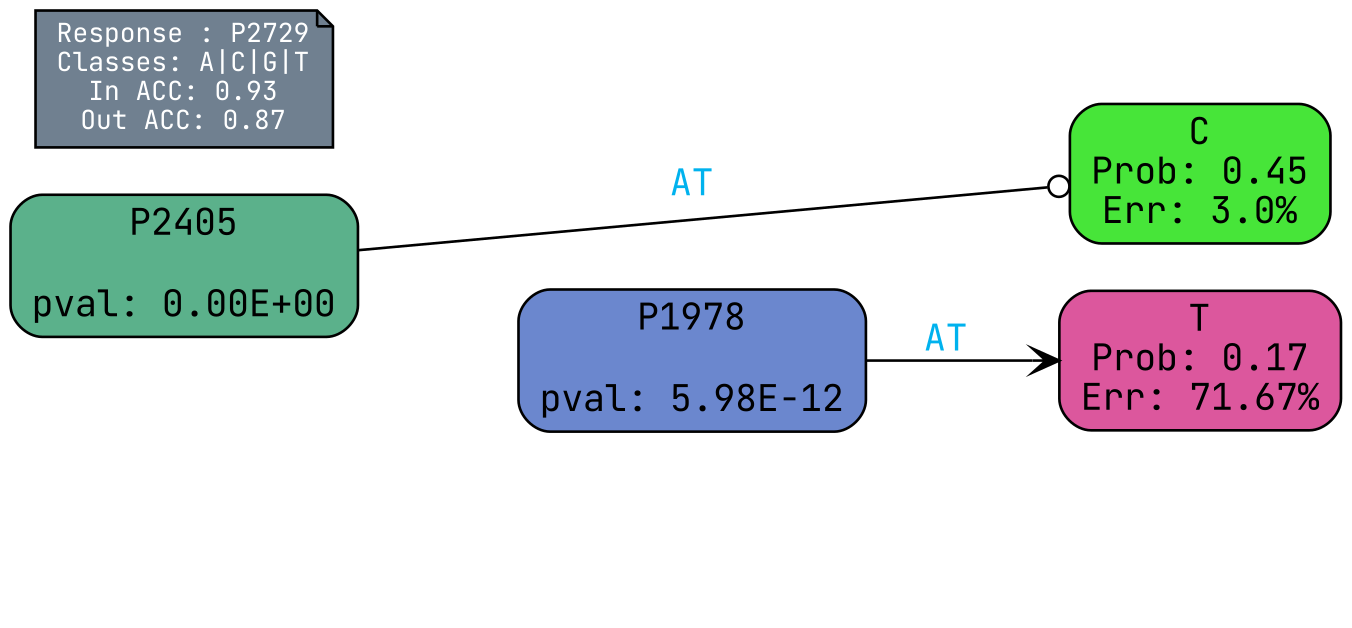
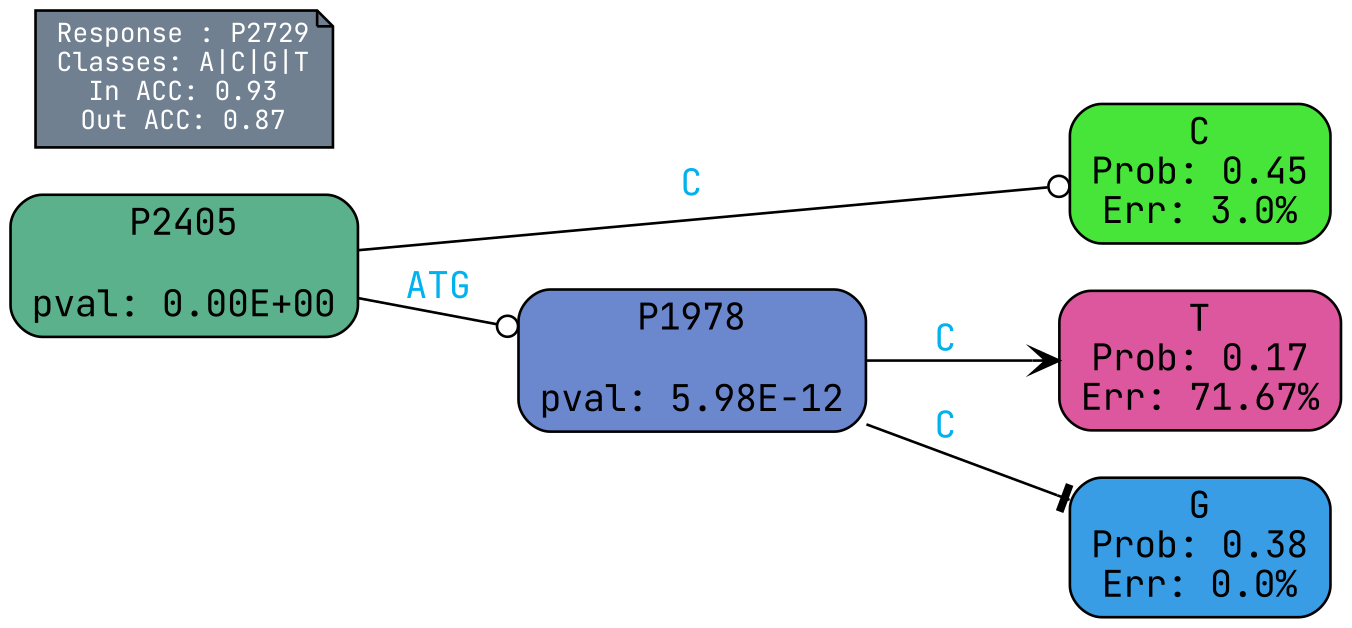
(692, 186) -> (692, 186)
none -> (428, 311)
(946, 341) -> (946, 341)
none -> (1200, 547)
